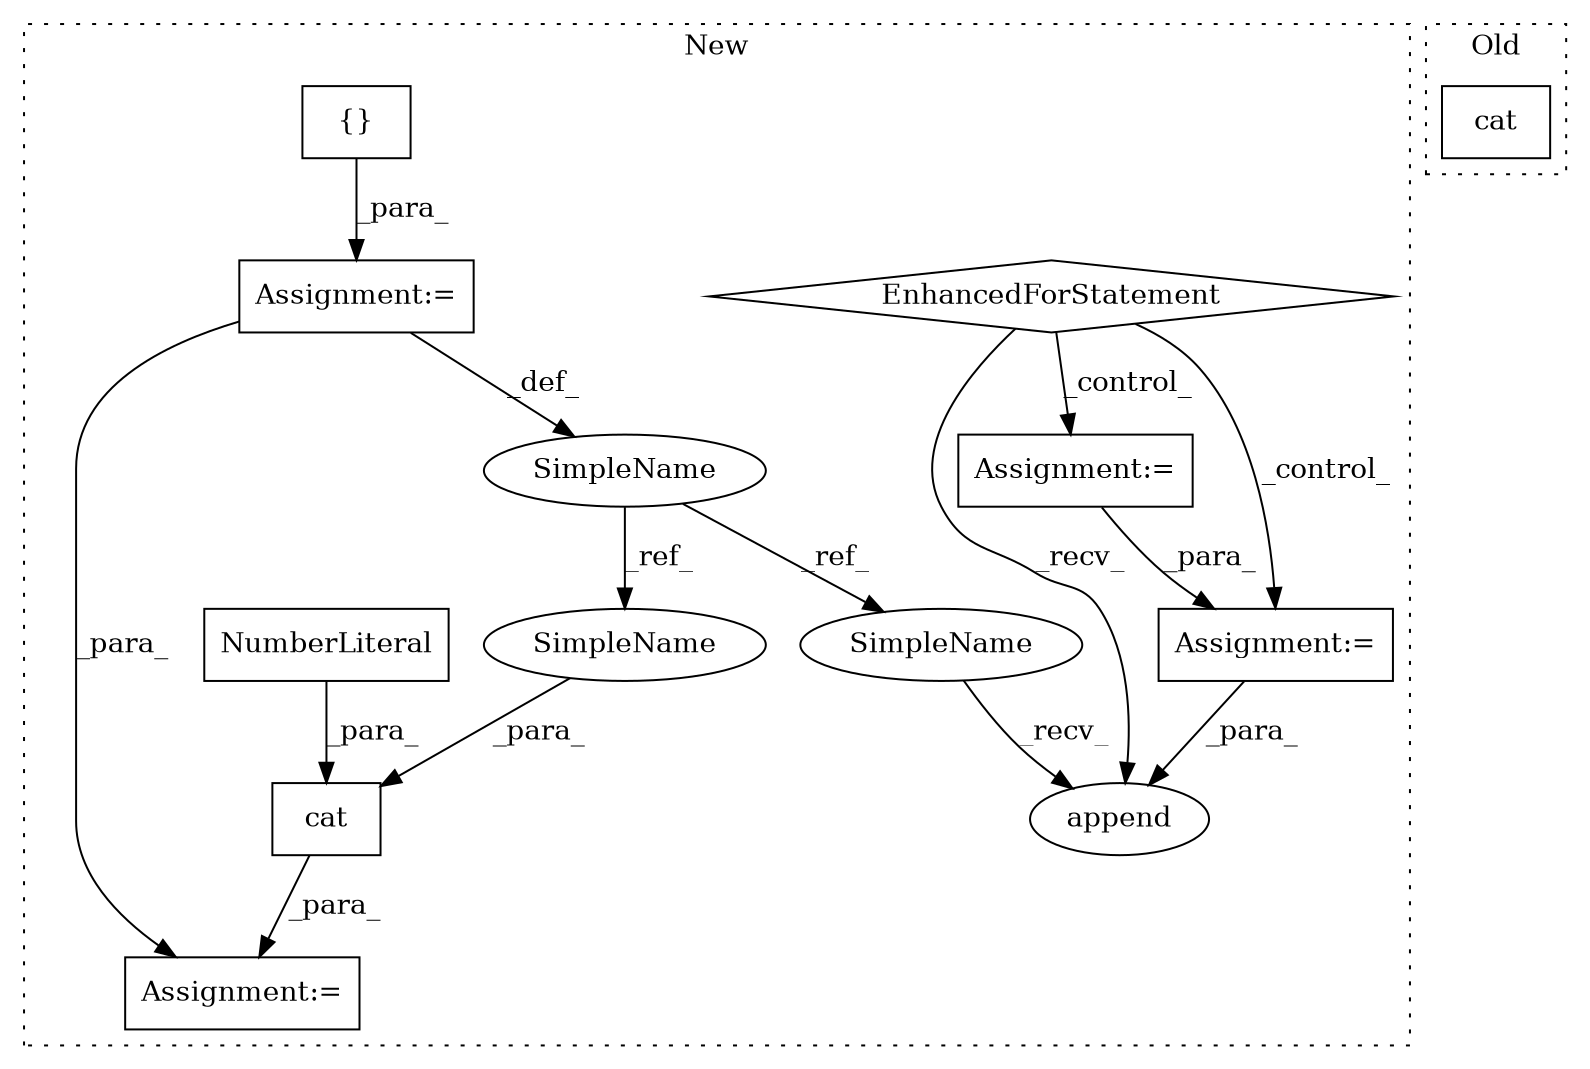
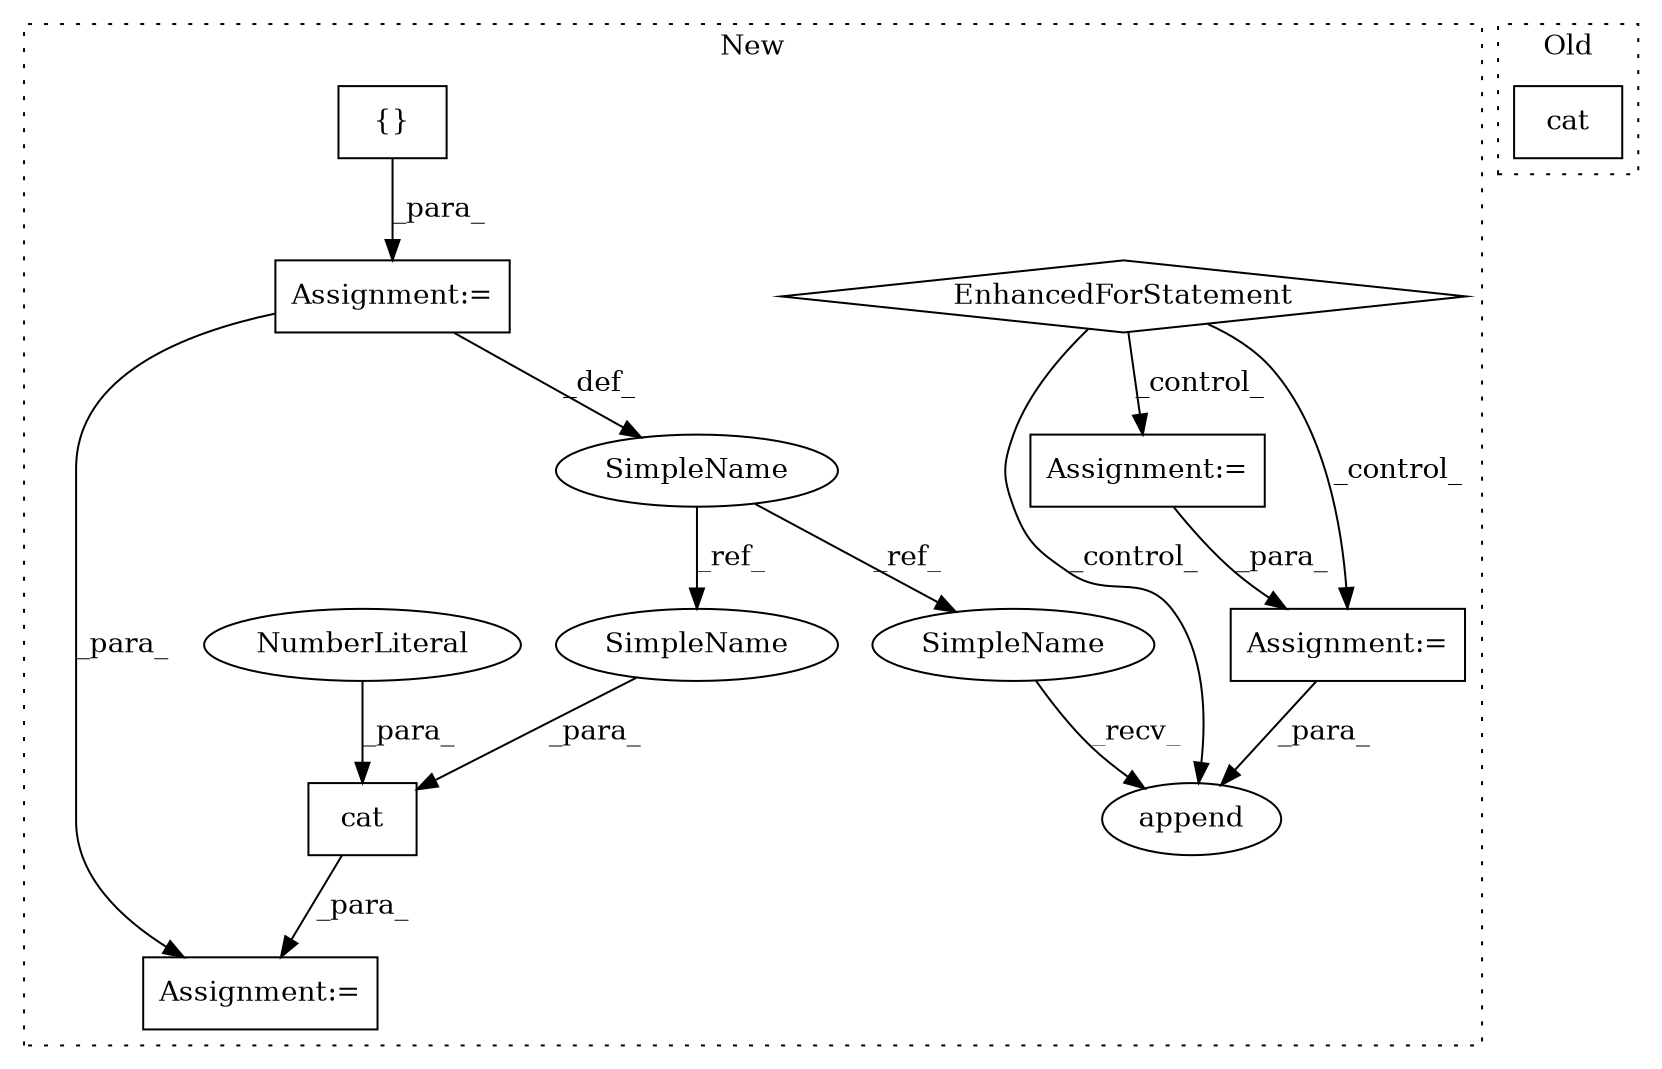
(1080, 558) -> (1134, 558)
(326, 645) -> (363, 645)
